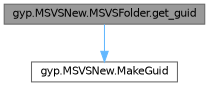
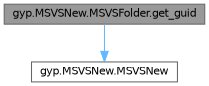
(104, 72) -> (104, 72)
